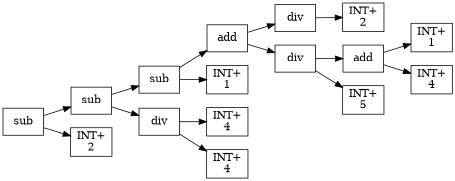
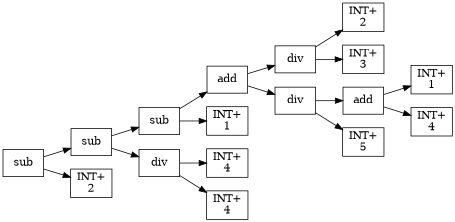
none -> (363, 59)
